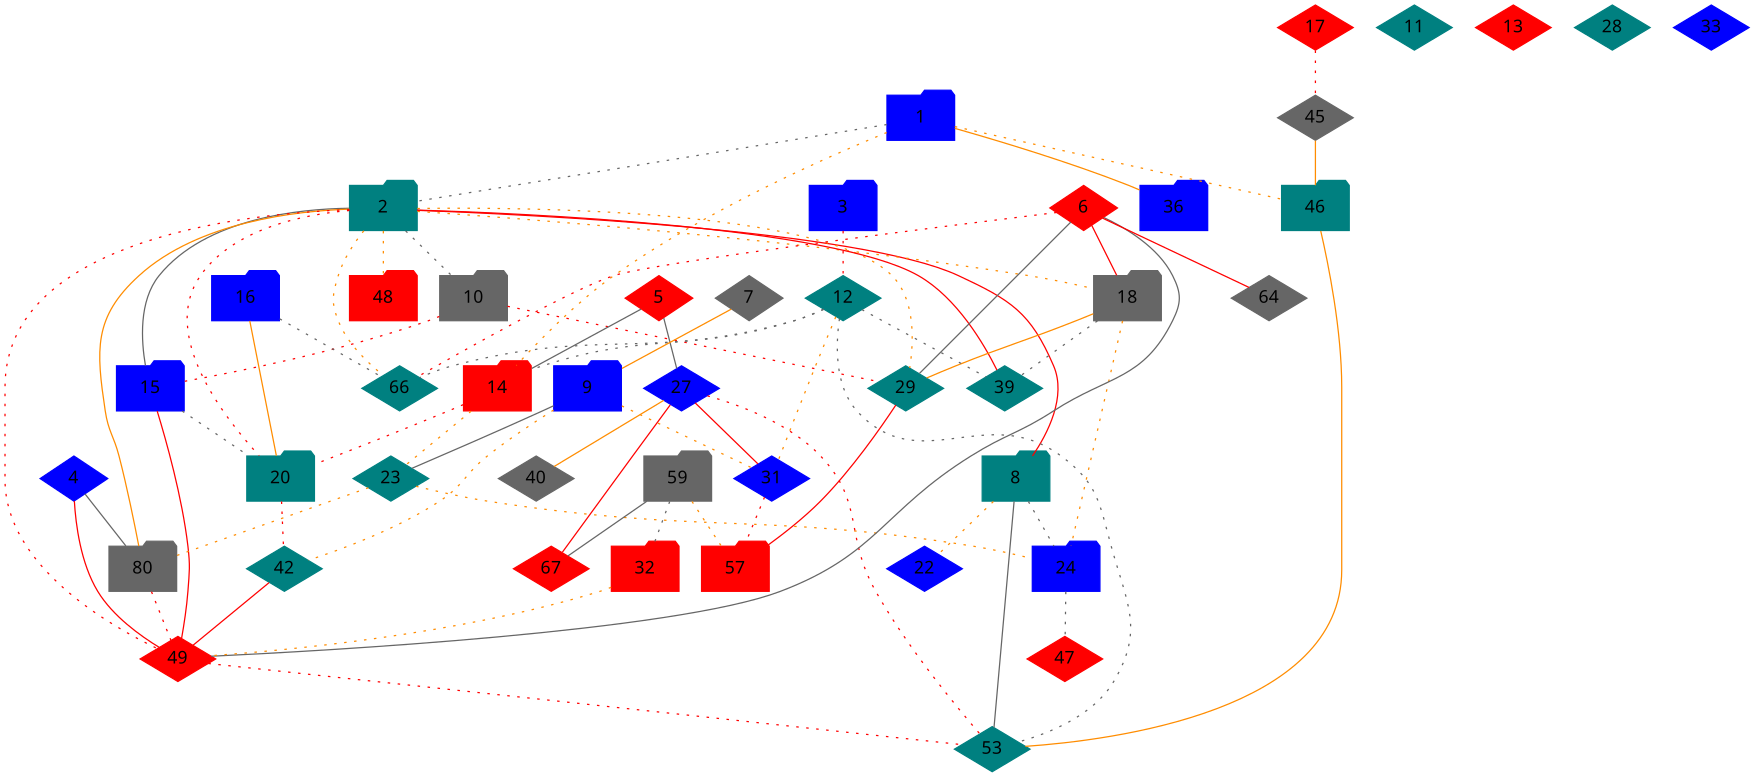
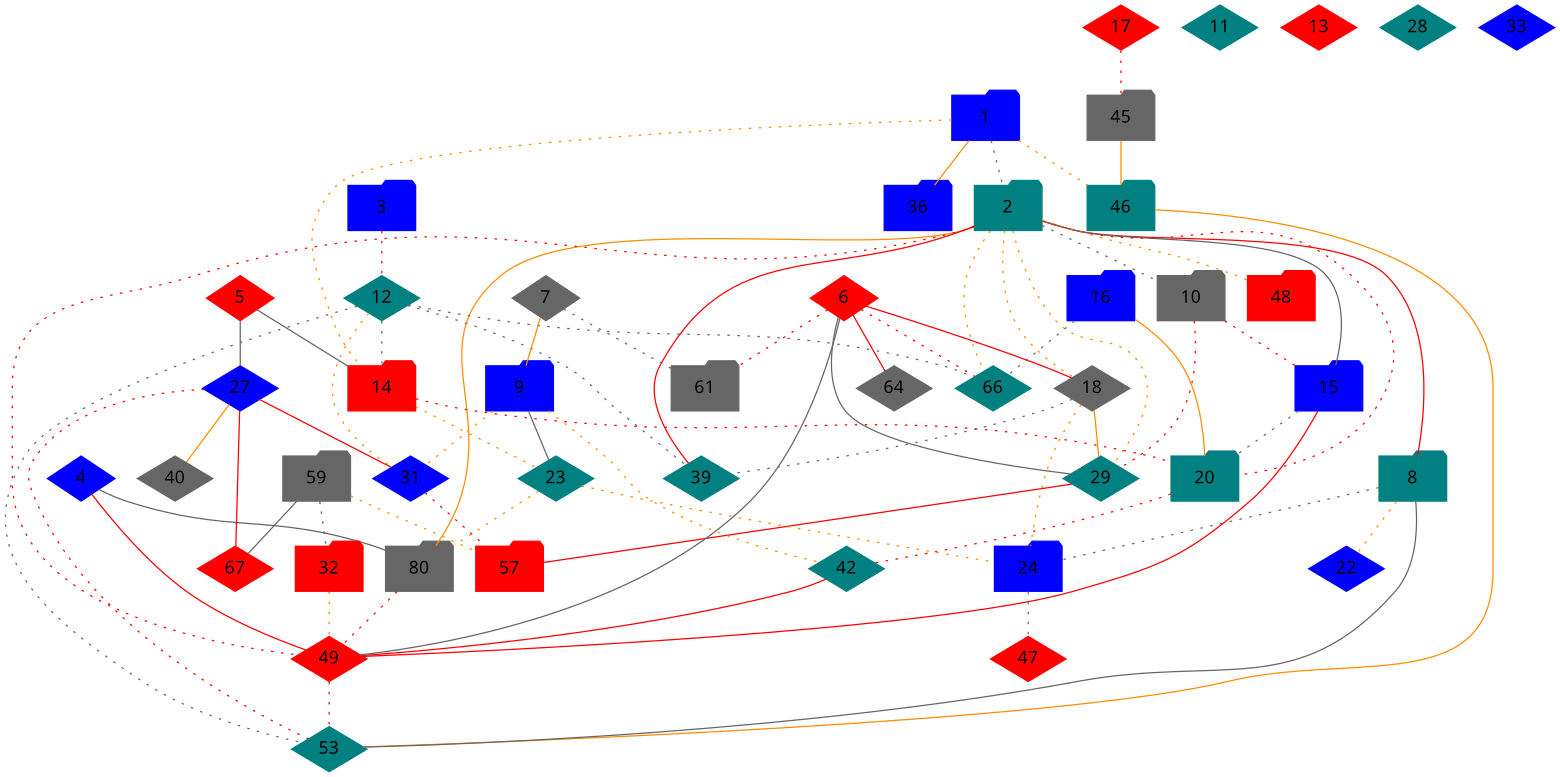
(1315, 118) -> (1121, 118)
(1128, 298) -> (1092, 388)
none -> (705, 388)
